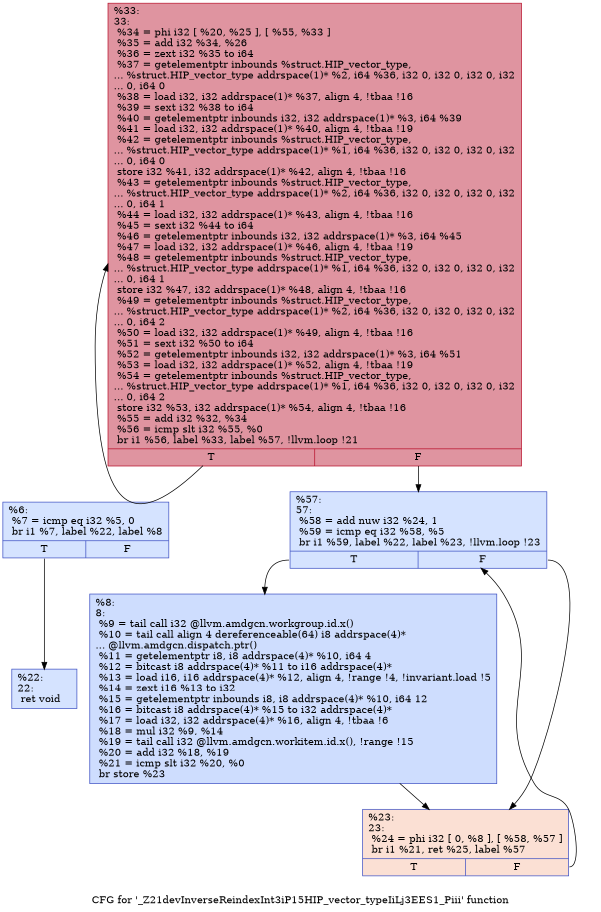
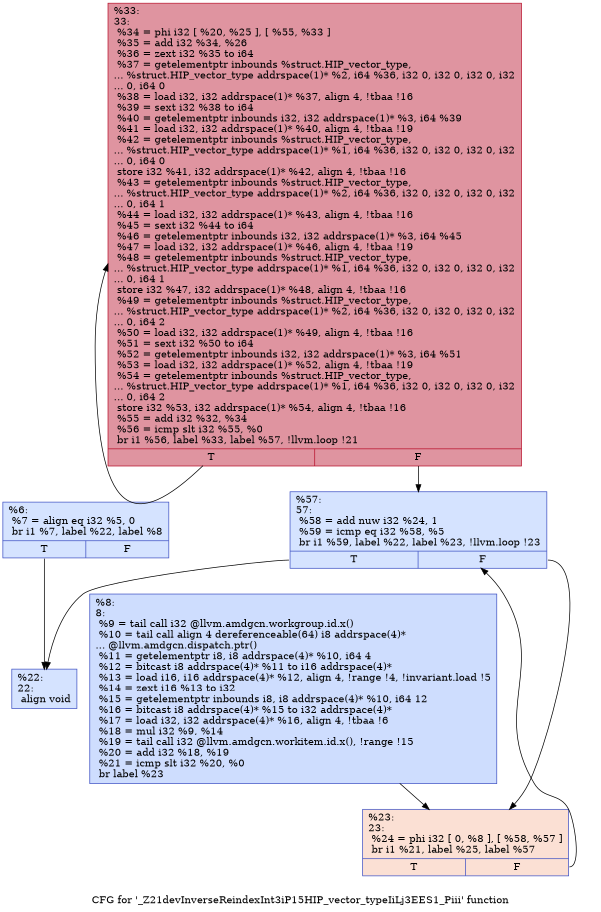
(72, 521) -> (72, 521)
(271, 568) -> (146, 578)
(39, 699) -> (44, 699)
(131, 774) -> (130, 774)
(447, 850) -> (452, 850)
